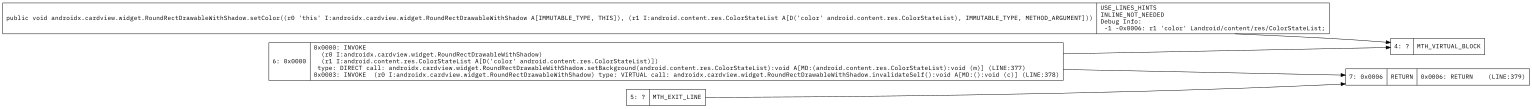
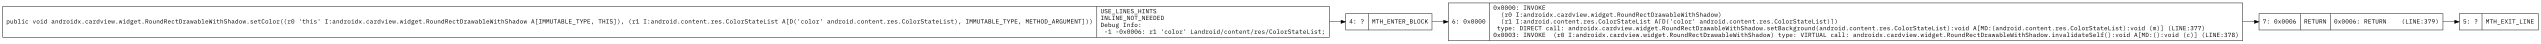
(1449, 46) -> (1400, 22)
(1225, 51) -> (1438, 22)
(1023, 94) -> (2449, 22)
